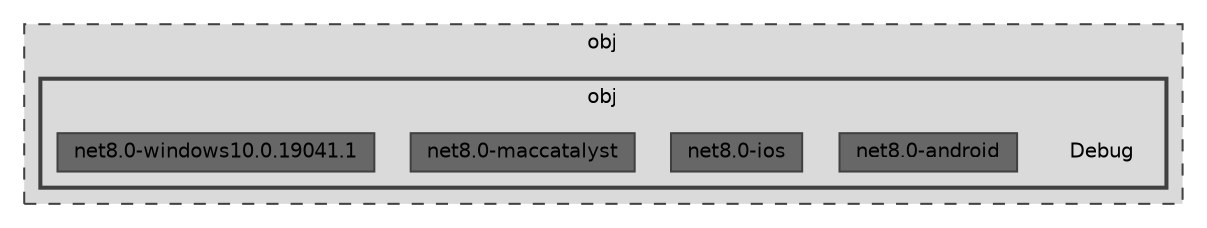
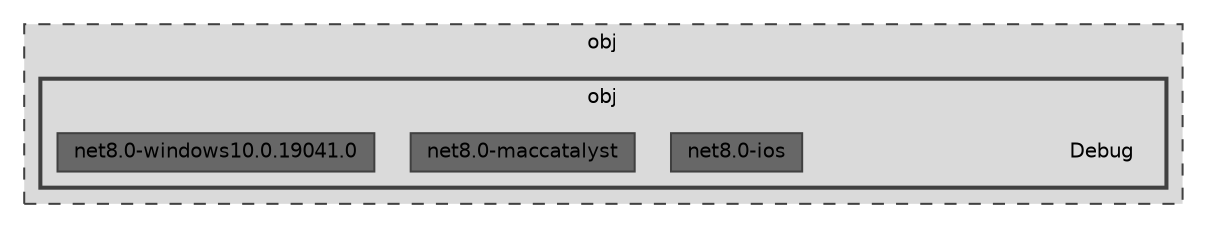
(216, 152) -> (216, 152)
(928, 152) -> none
